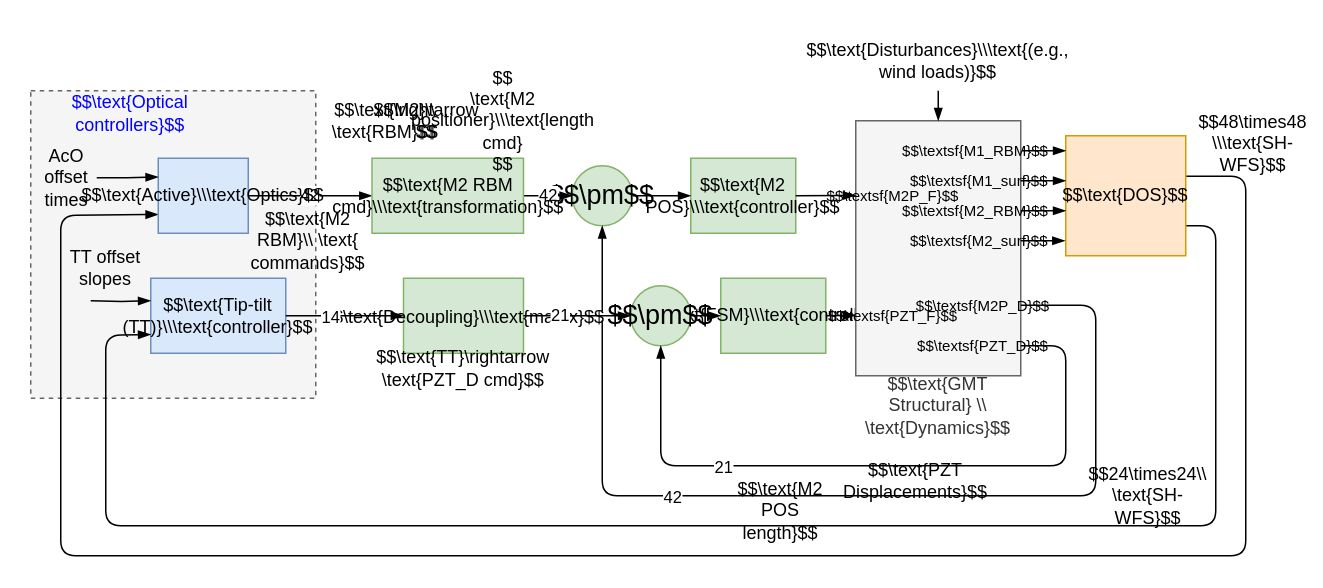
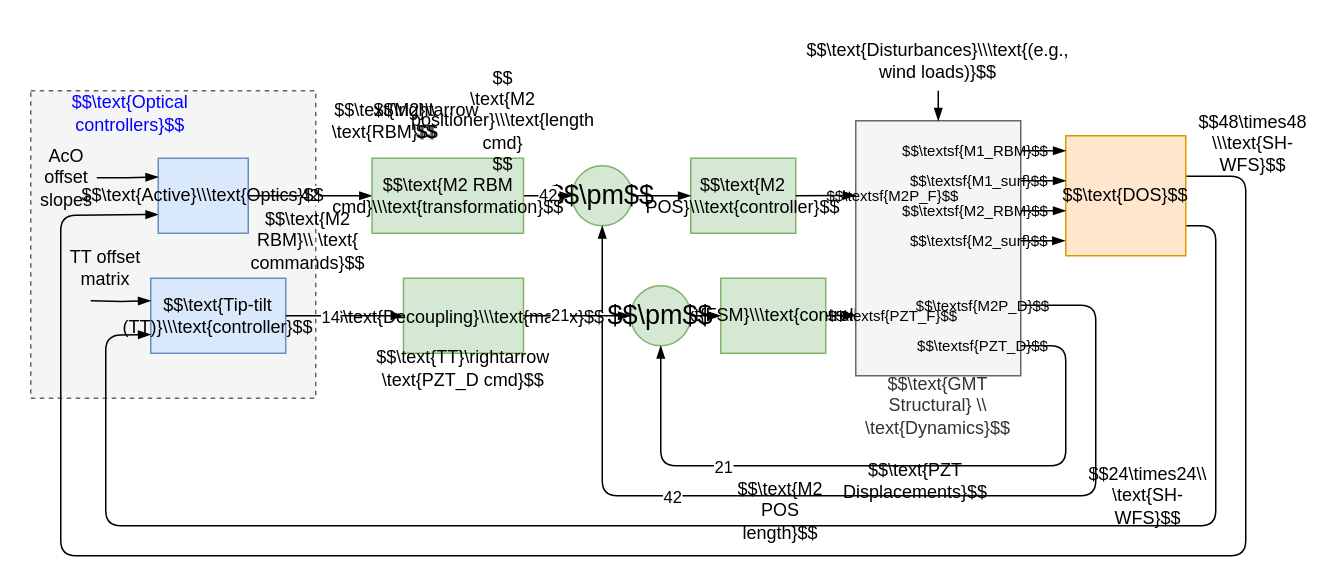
(67, 178) -> (67, 178)
(106, 268) -> (106, 268)
